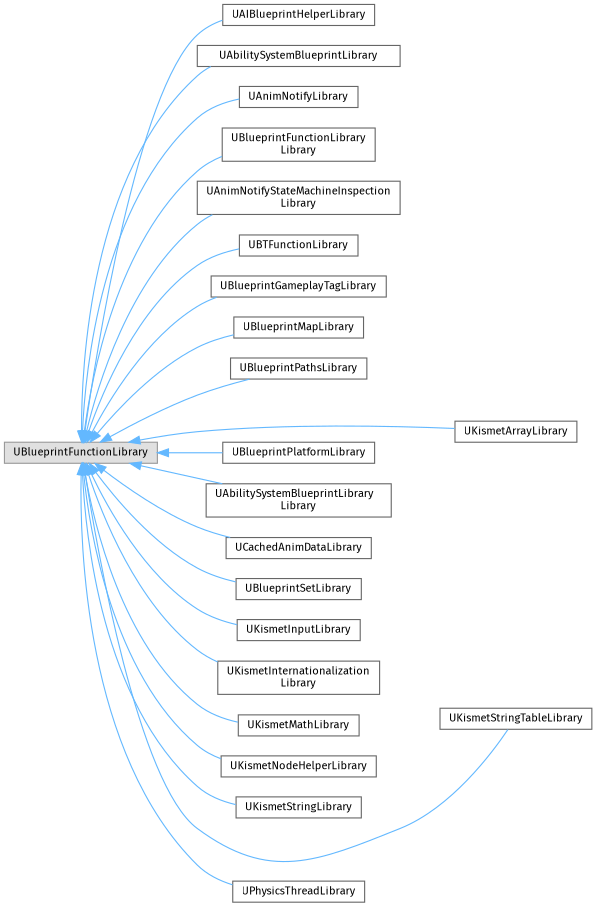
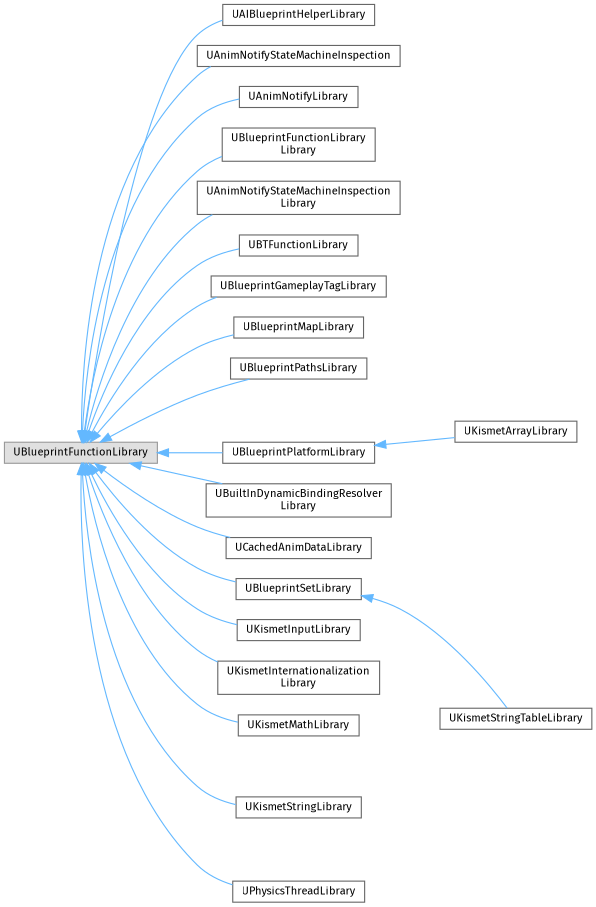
(299, 56) -> (299, 56)
(297, 427) -> (420, 441)
(299, 500) -> (299, 500)
(299, 766) -> none
(194, 824) -> (448, 643)
